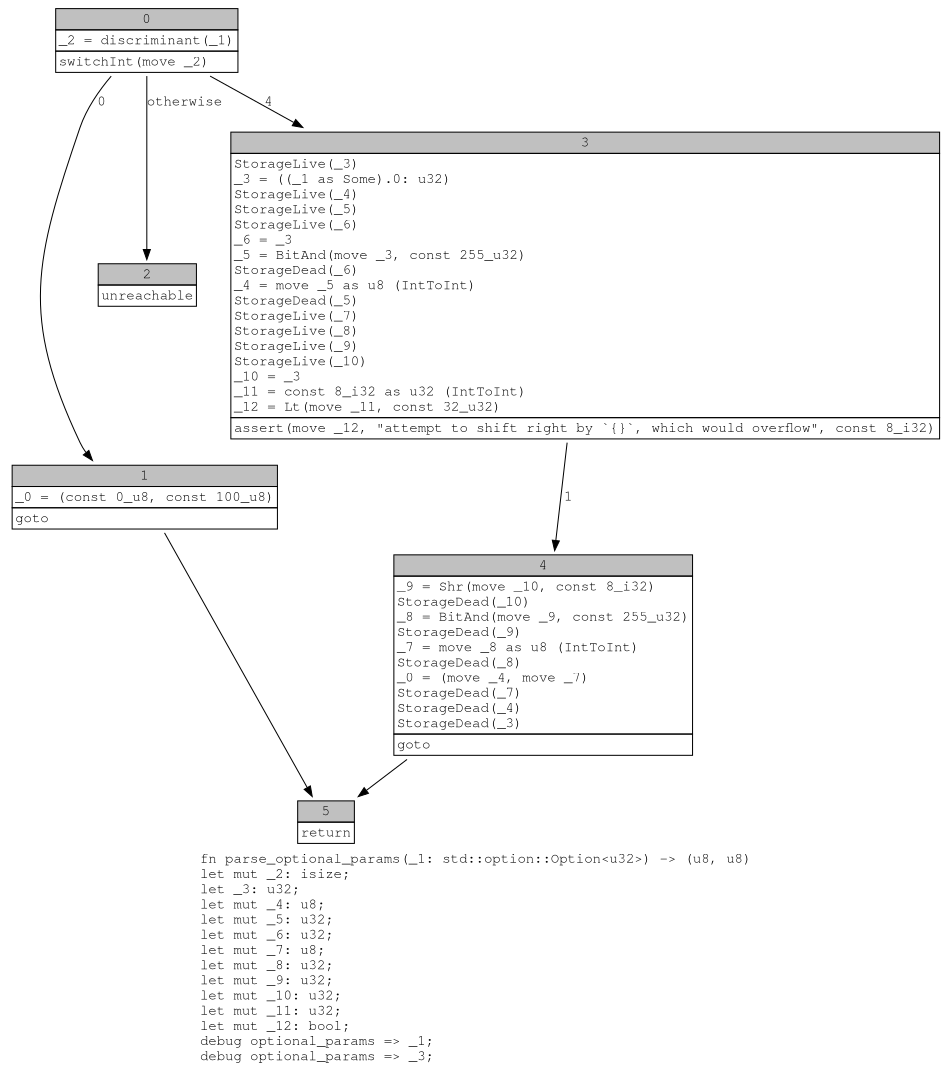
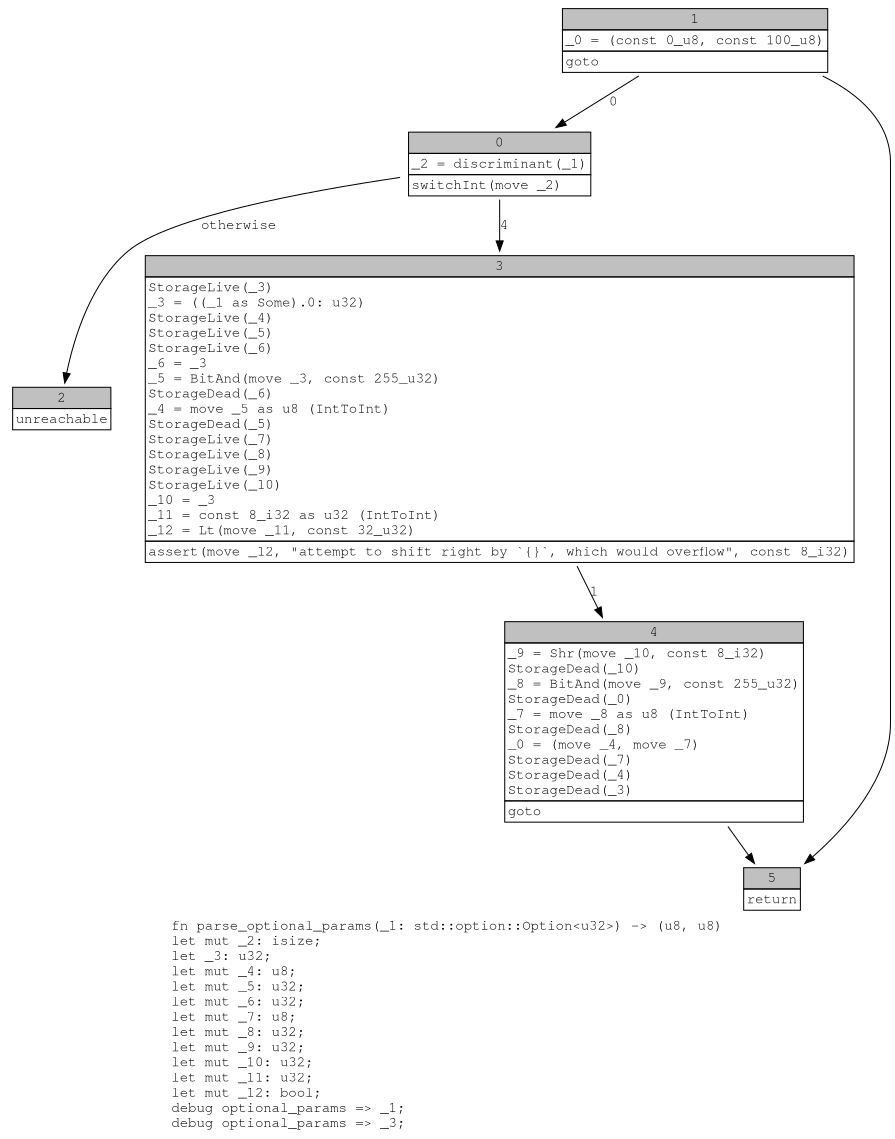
(43, 261) -> (602, 99)
(460, 632) -> (571, 699)
